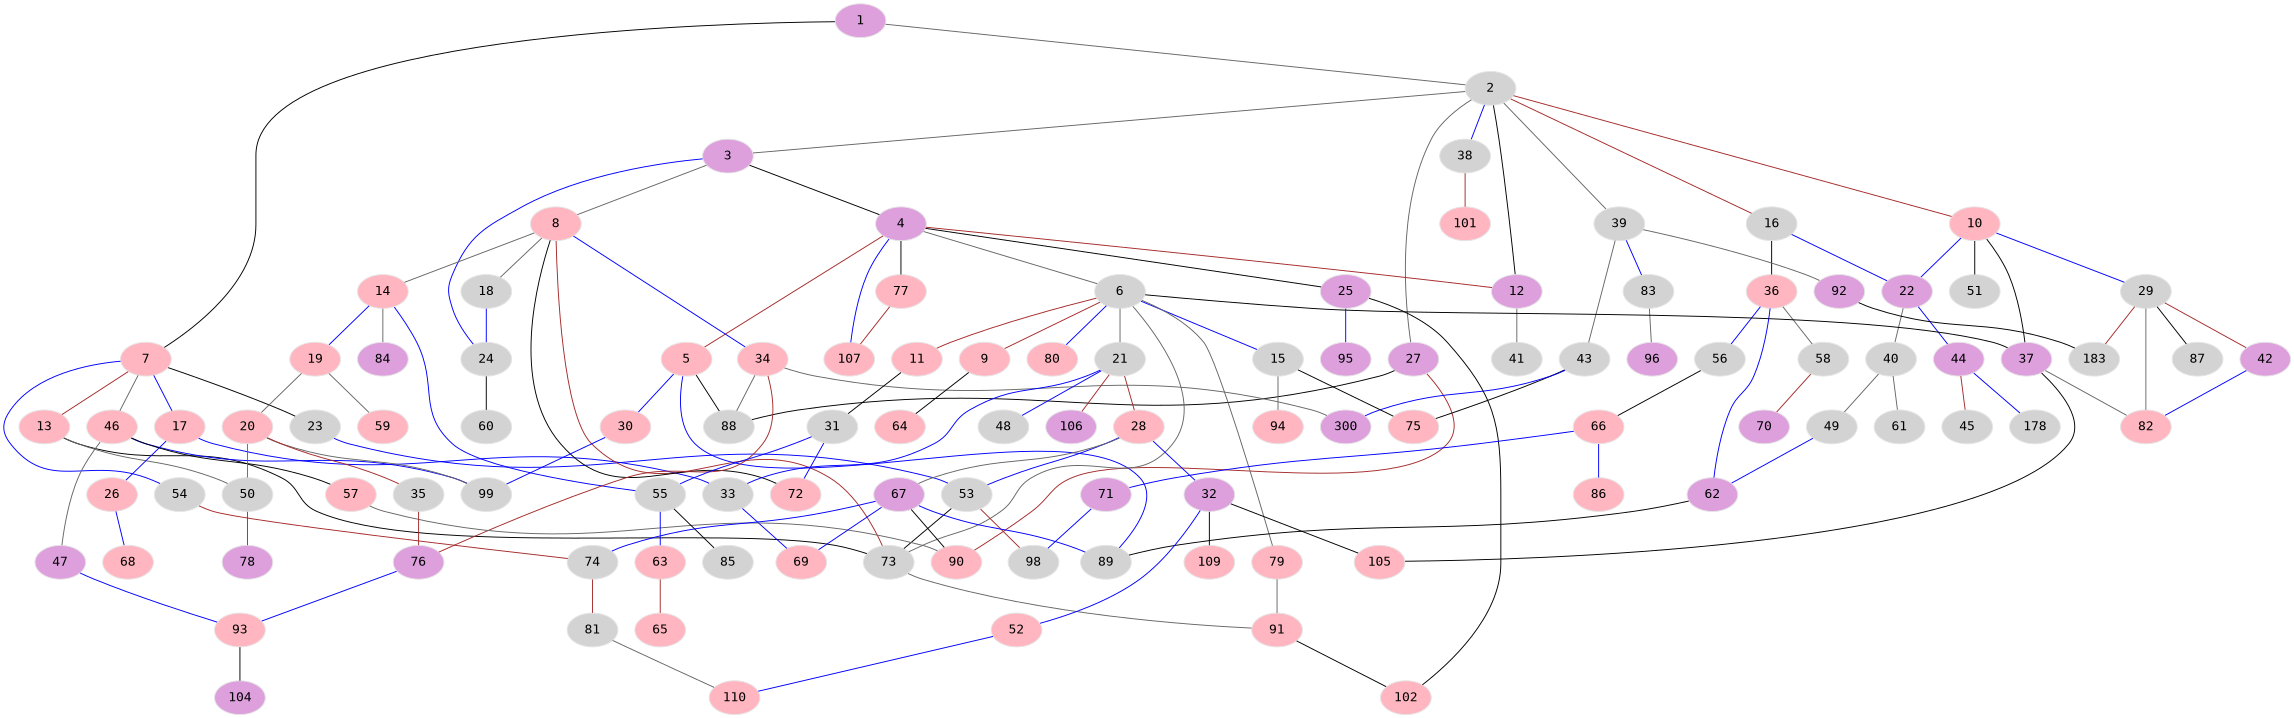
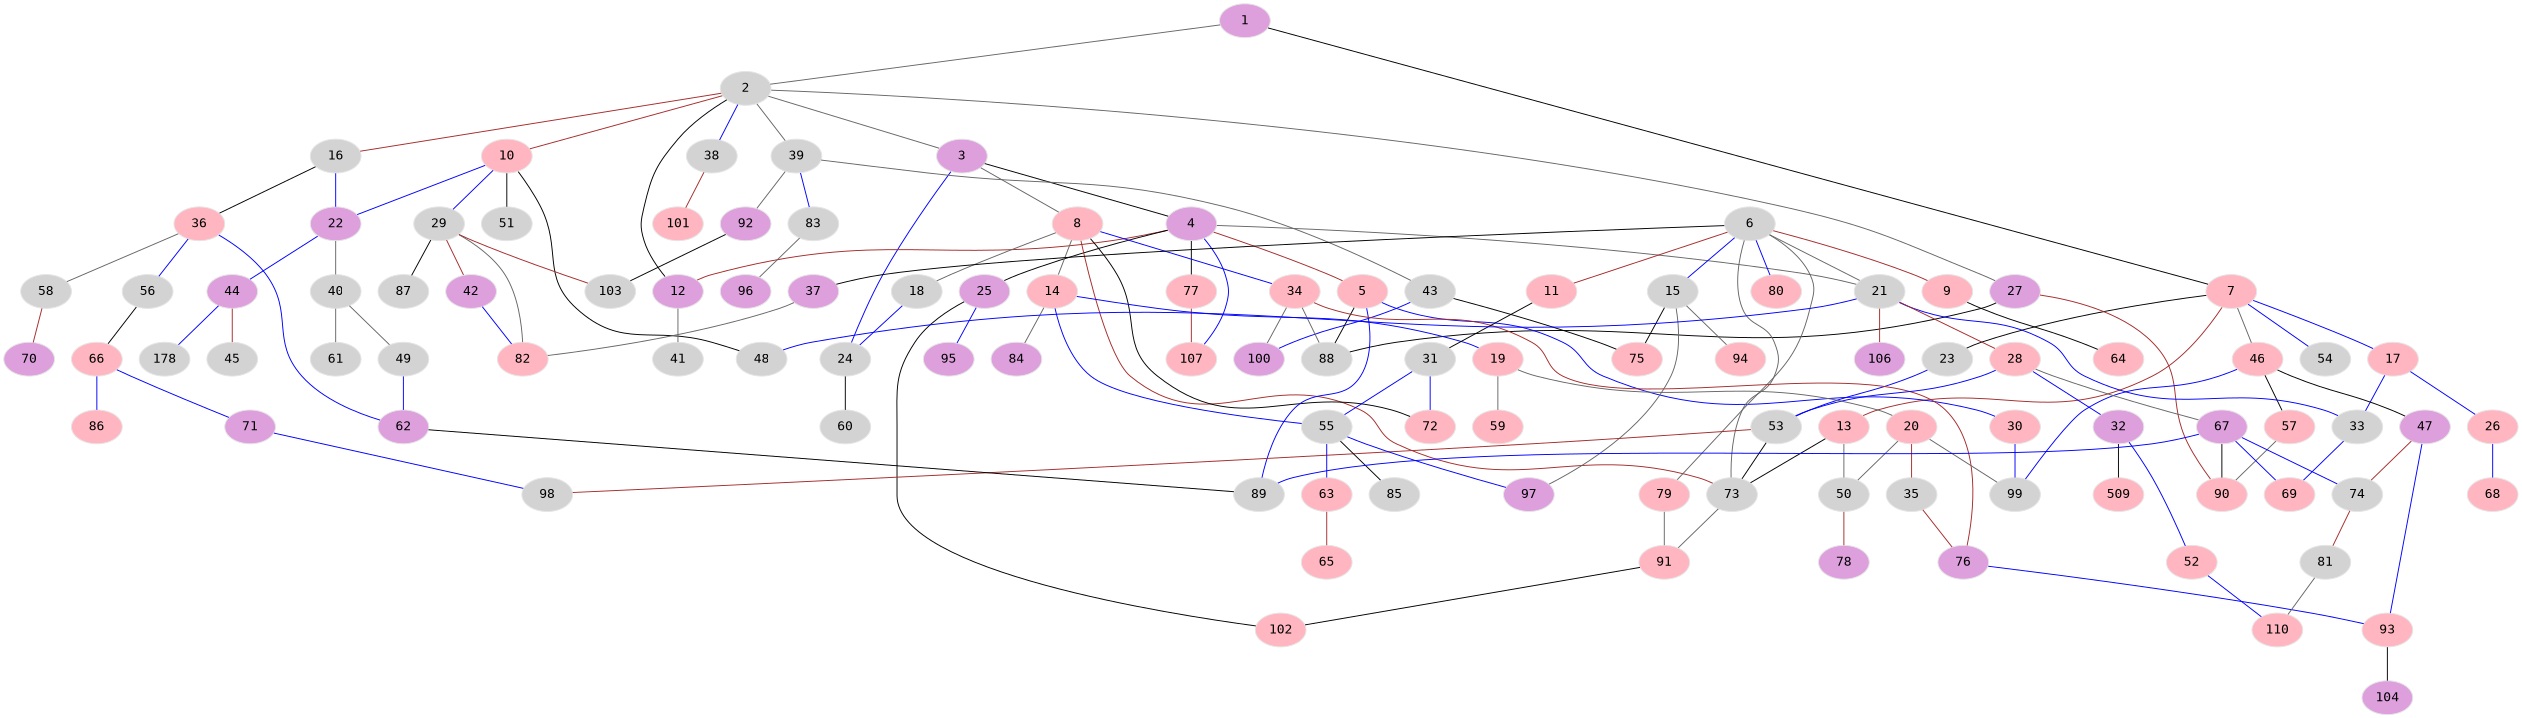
(1010, 258) -> (1538, 244)
(2013, 288) -> (584, 314)
(2094, 359) -> (610, 291)
(1346, 427) -> (1259, 359)
(73, 491) -> (2341, 393)
none -> (1529, 495)
(383, 536) -> (2391, 461)
(1209, 562) -> (2118, 495)
(1380, 562) -> none
